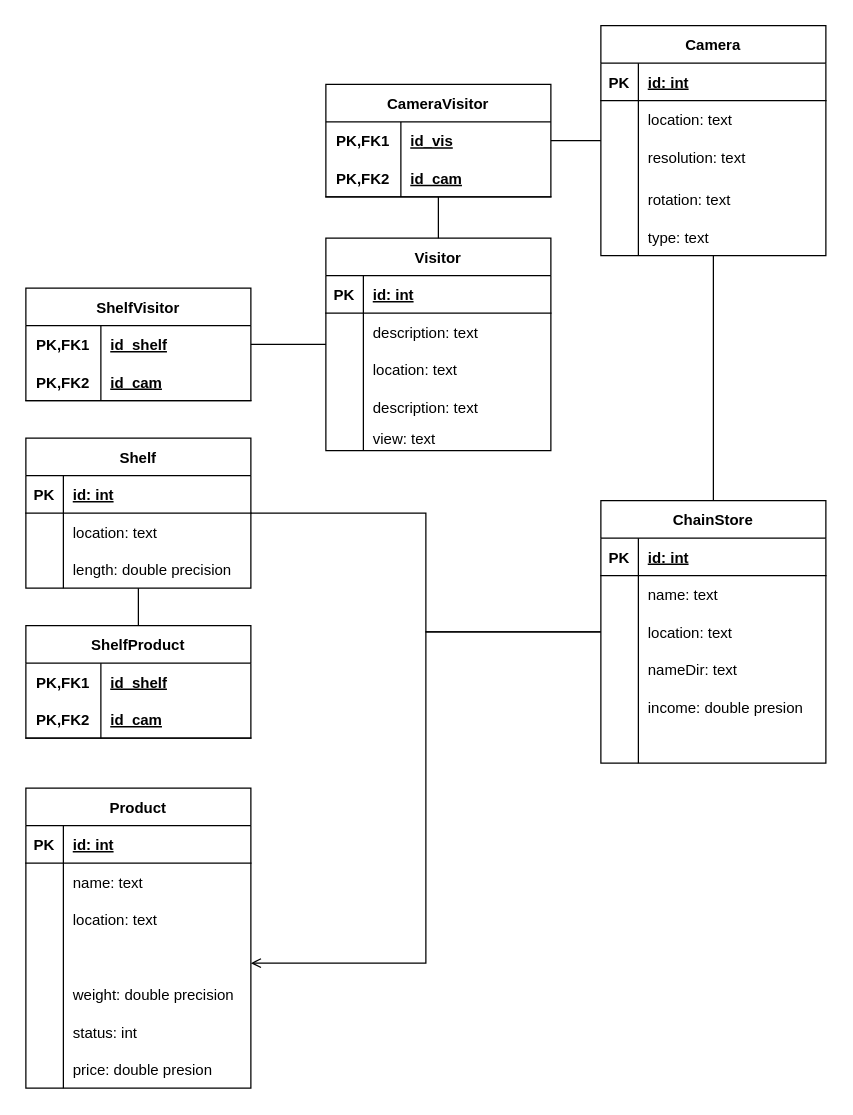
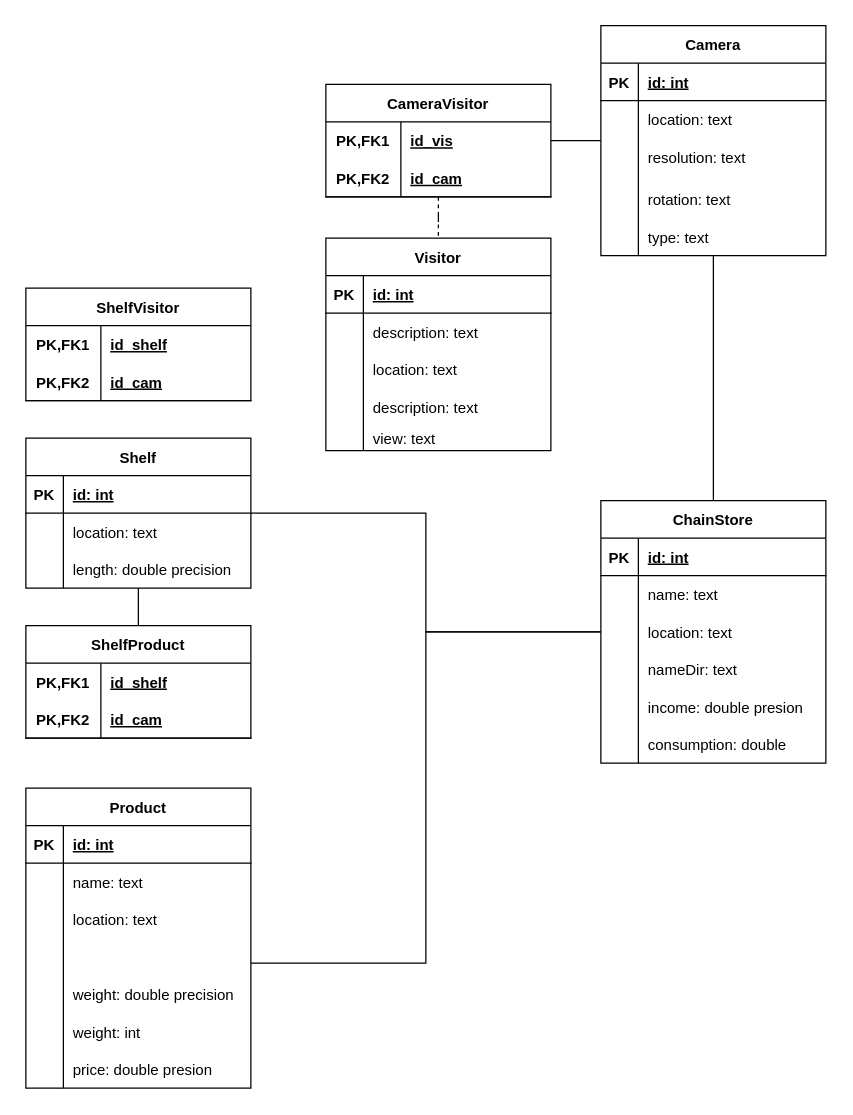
(438, 220) -> (438, 220)
(288, 344) -> none
none -> (732, 744)
(256, 963) -> (256, 963)
(113, 1033) -> (111, 1033)
